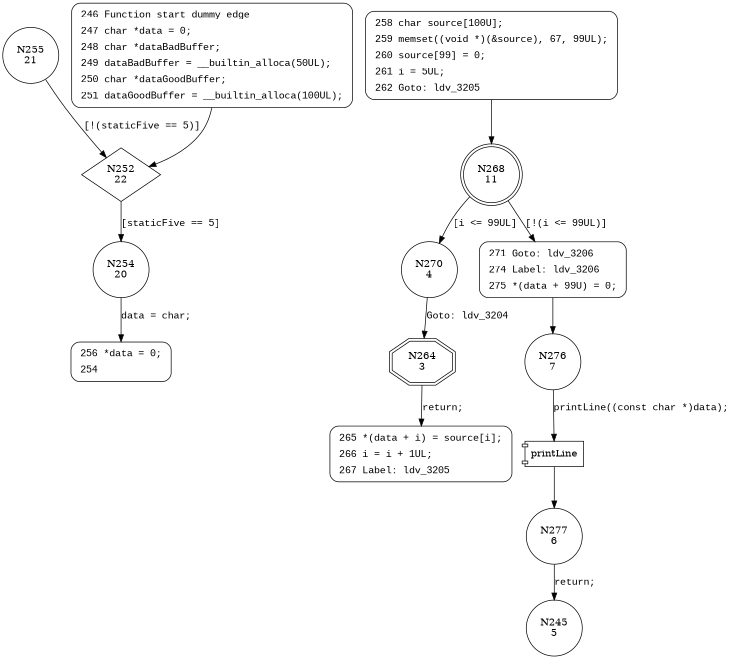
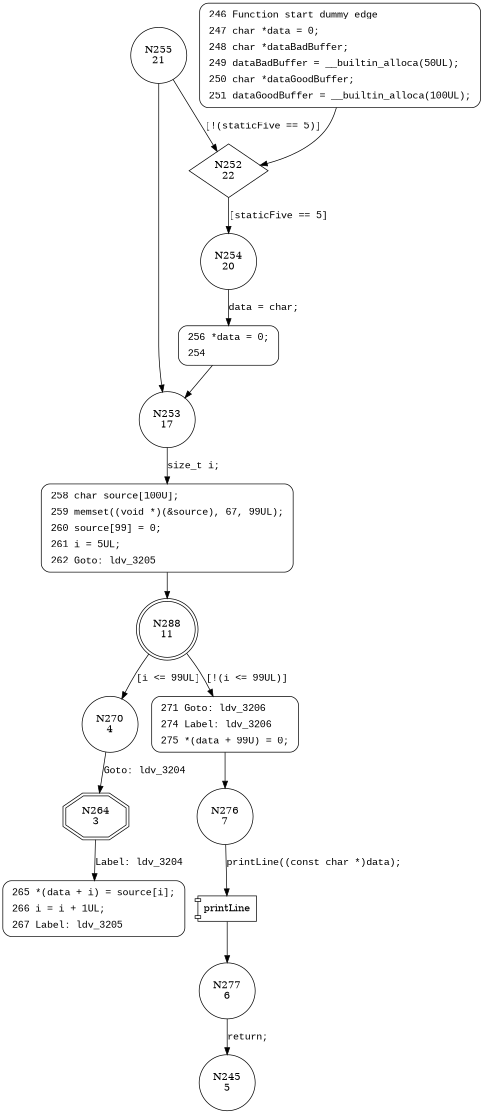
(491, 175) -> (167, 629)
(443, 408) -> (139, 862)
none -> (167, 420)
